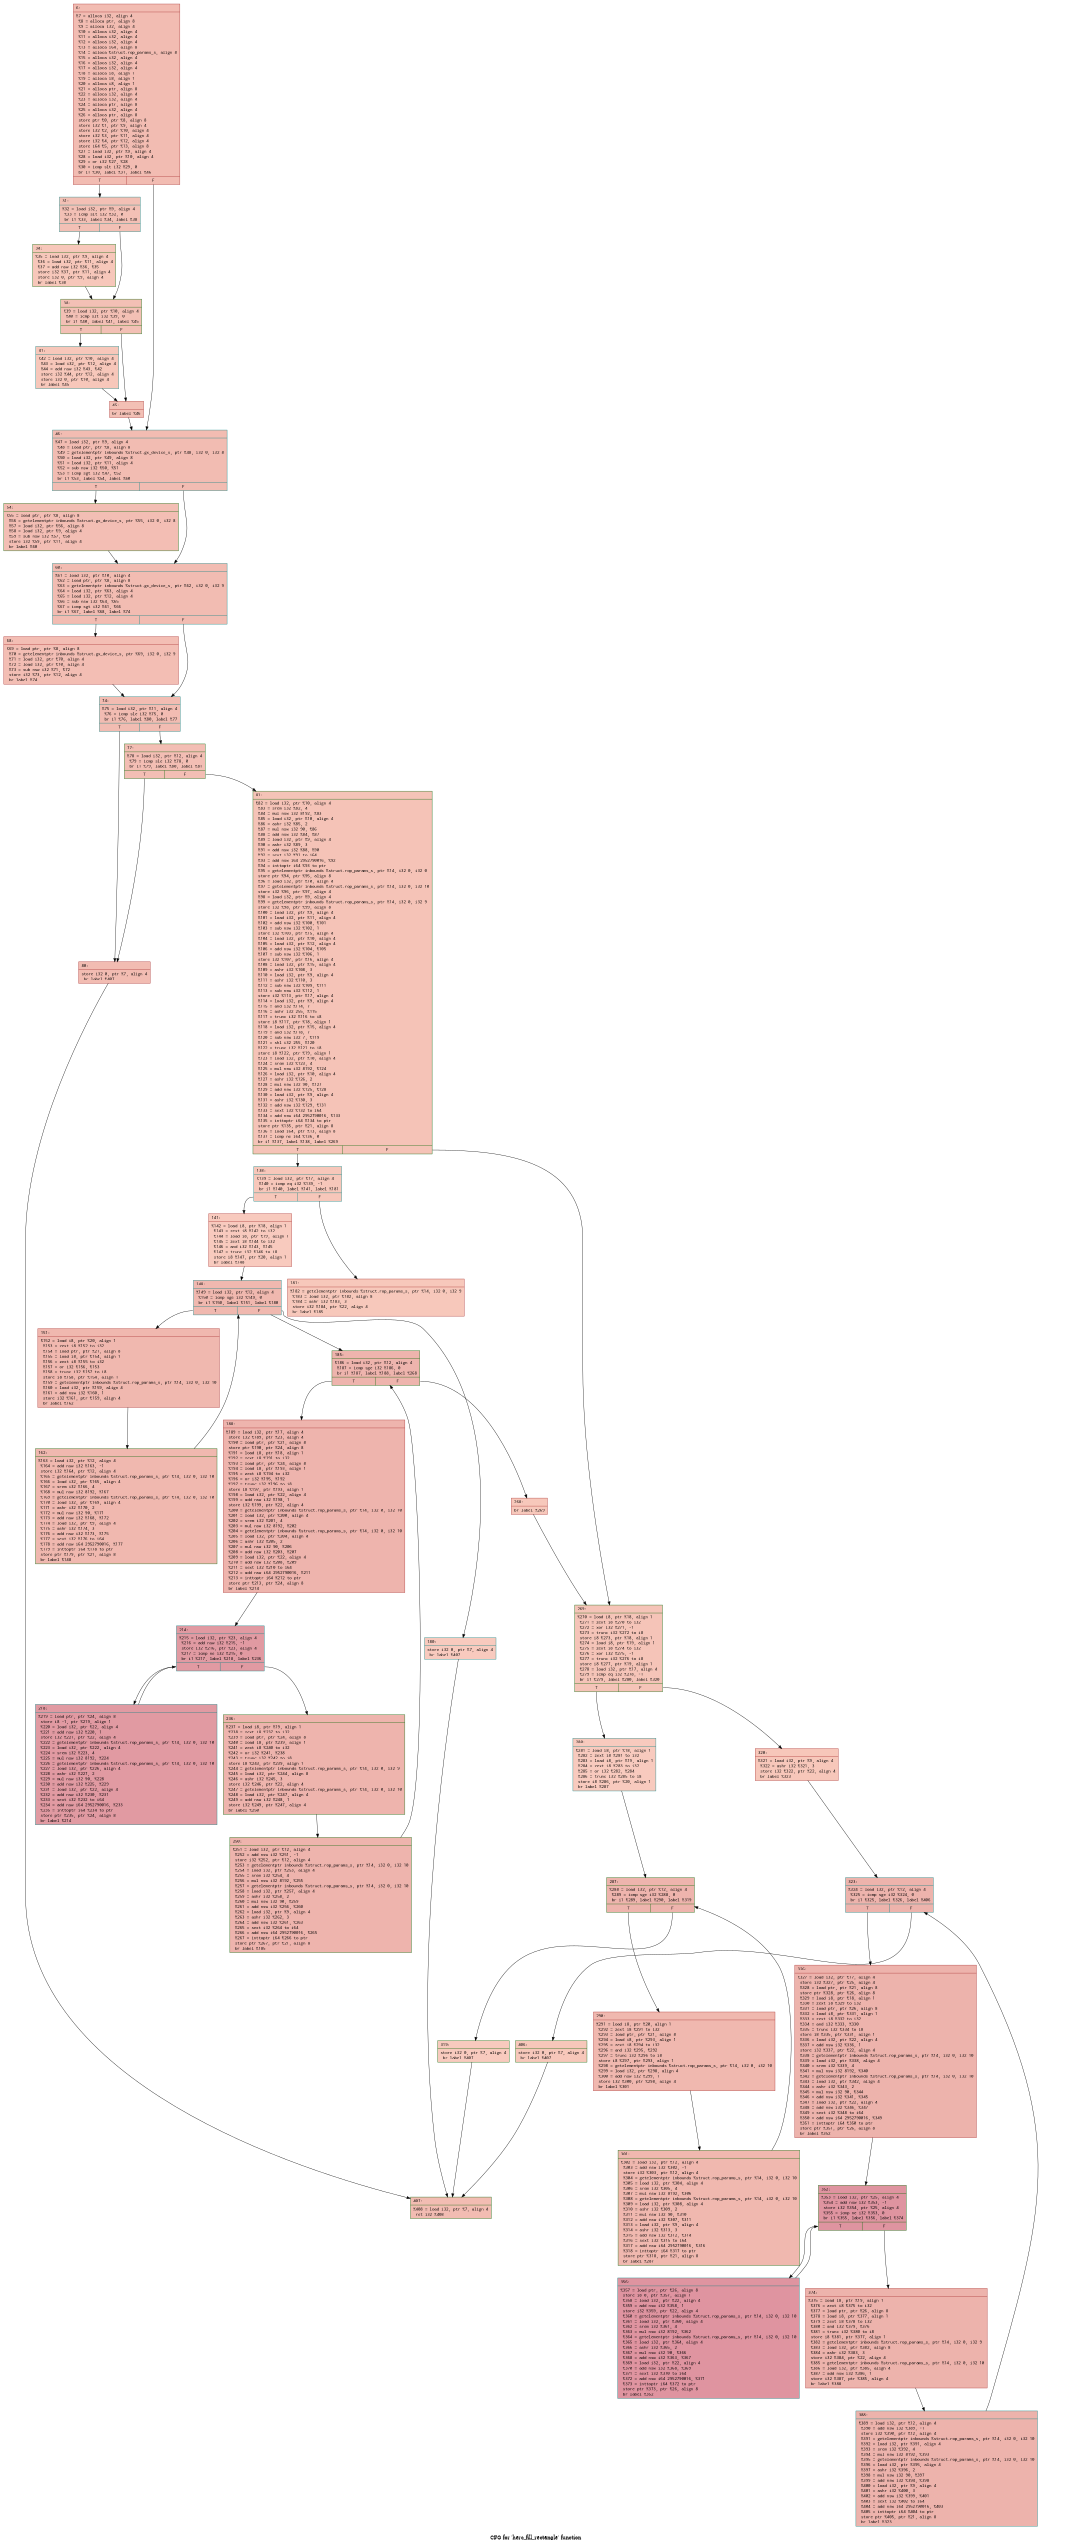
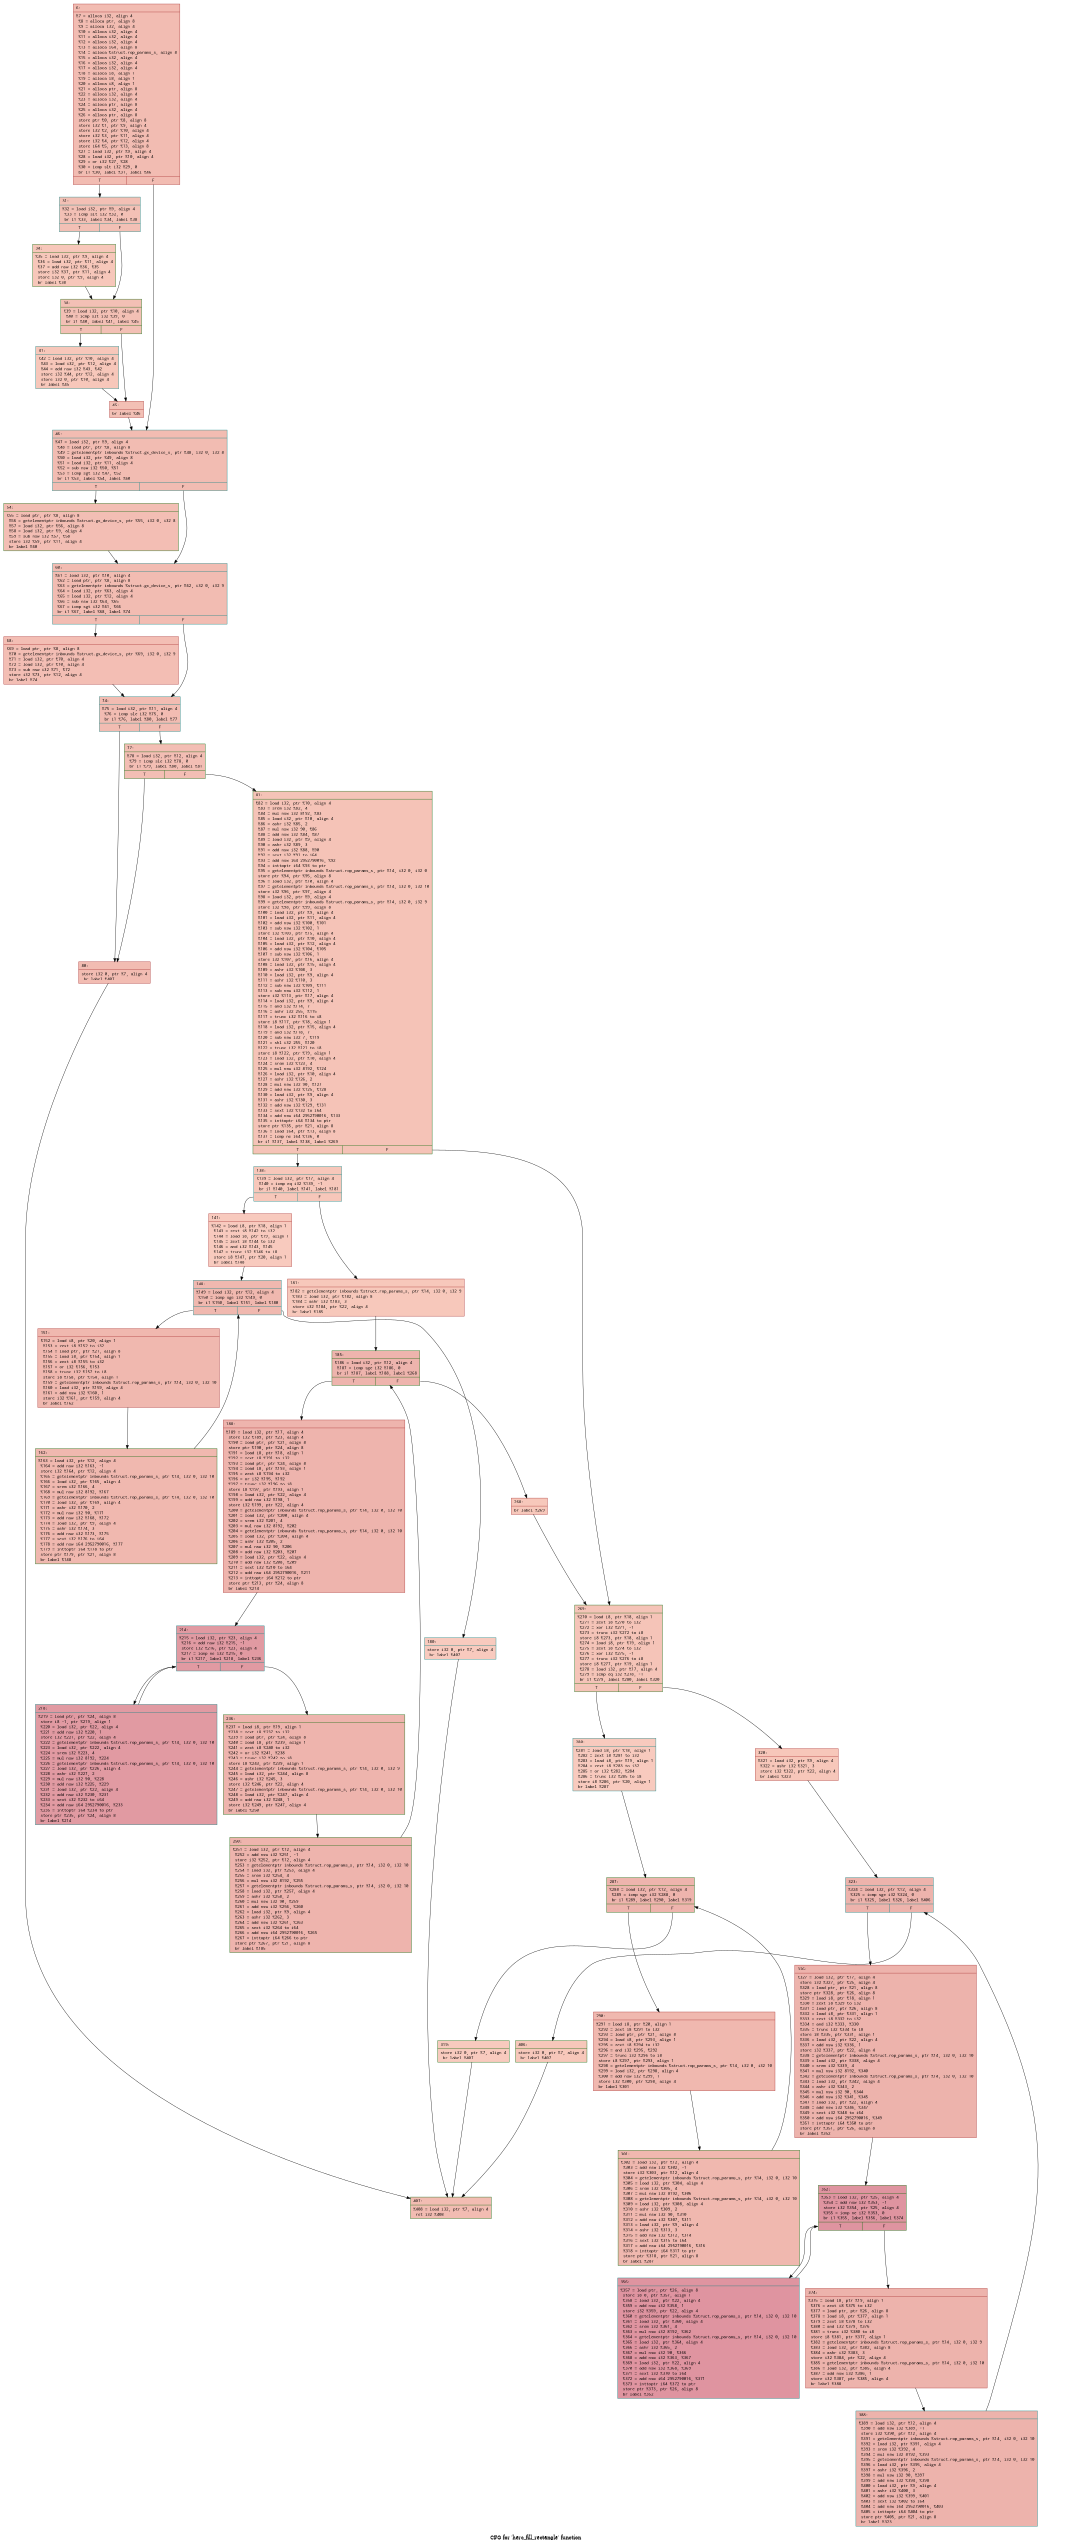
(305, 1332) -> (376, 1332)
